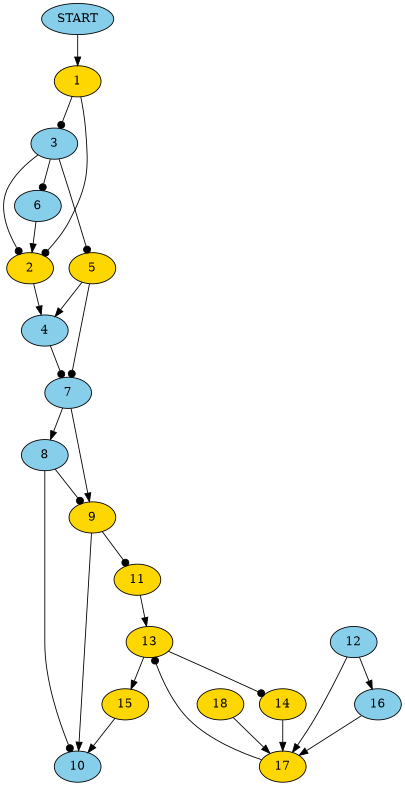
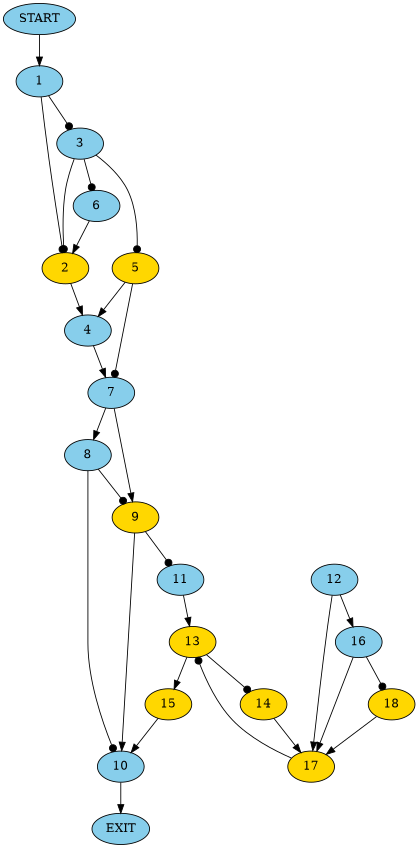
(78, 81) -> (39, 81)
(55, 358) -> (98, 357)
(137, 580) -> (180, 580)
none -> (373, 670)
none -> (121, 829)
